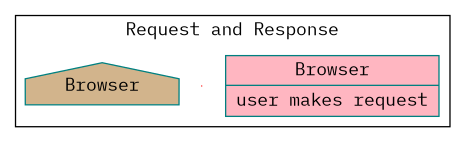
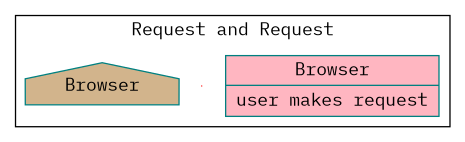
(233, 30) -> (233, 30)
